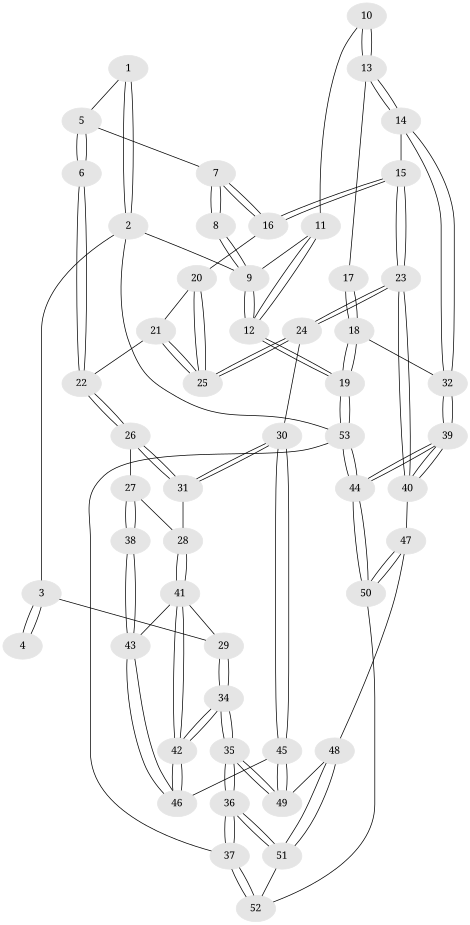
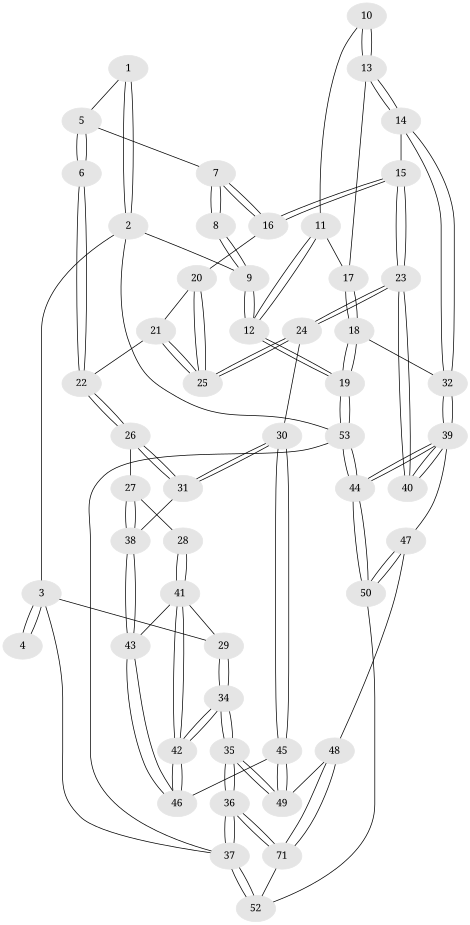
(285, 252) -> (335, 252)
(183, 515) -> (160, 512)
(407, 515) -> (438, 492)
none -> (63, 781)
(282, 856) -> (282, 856)
